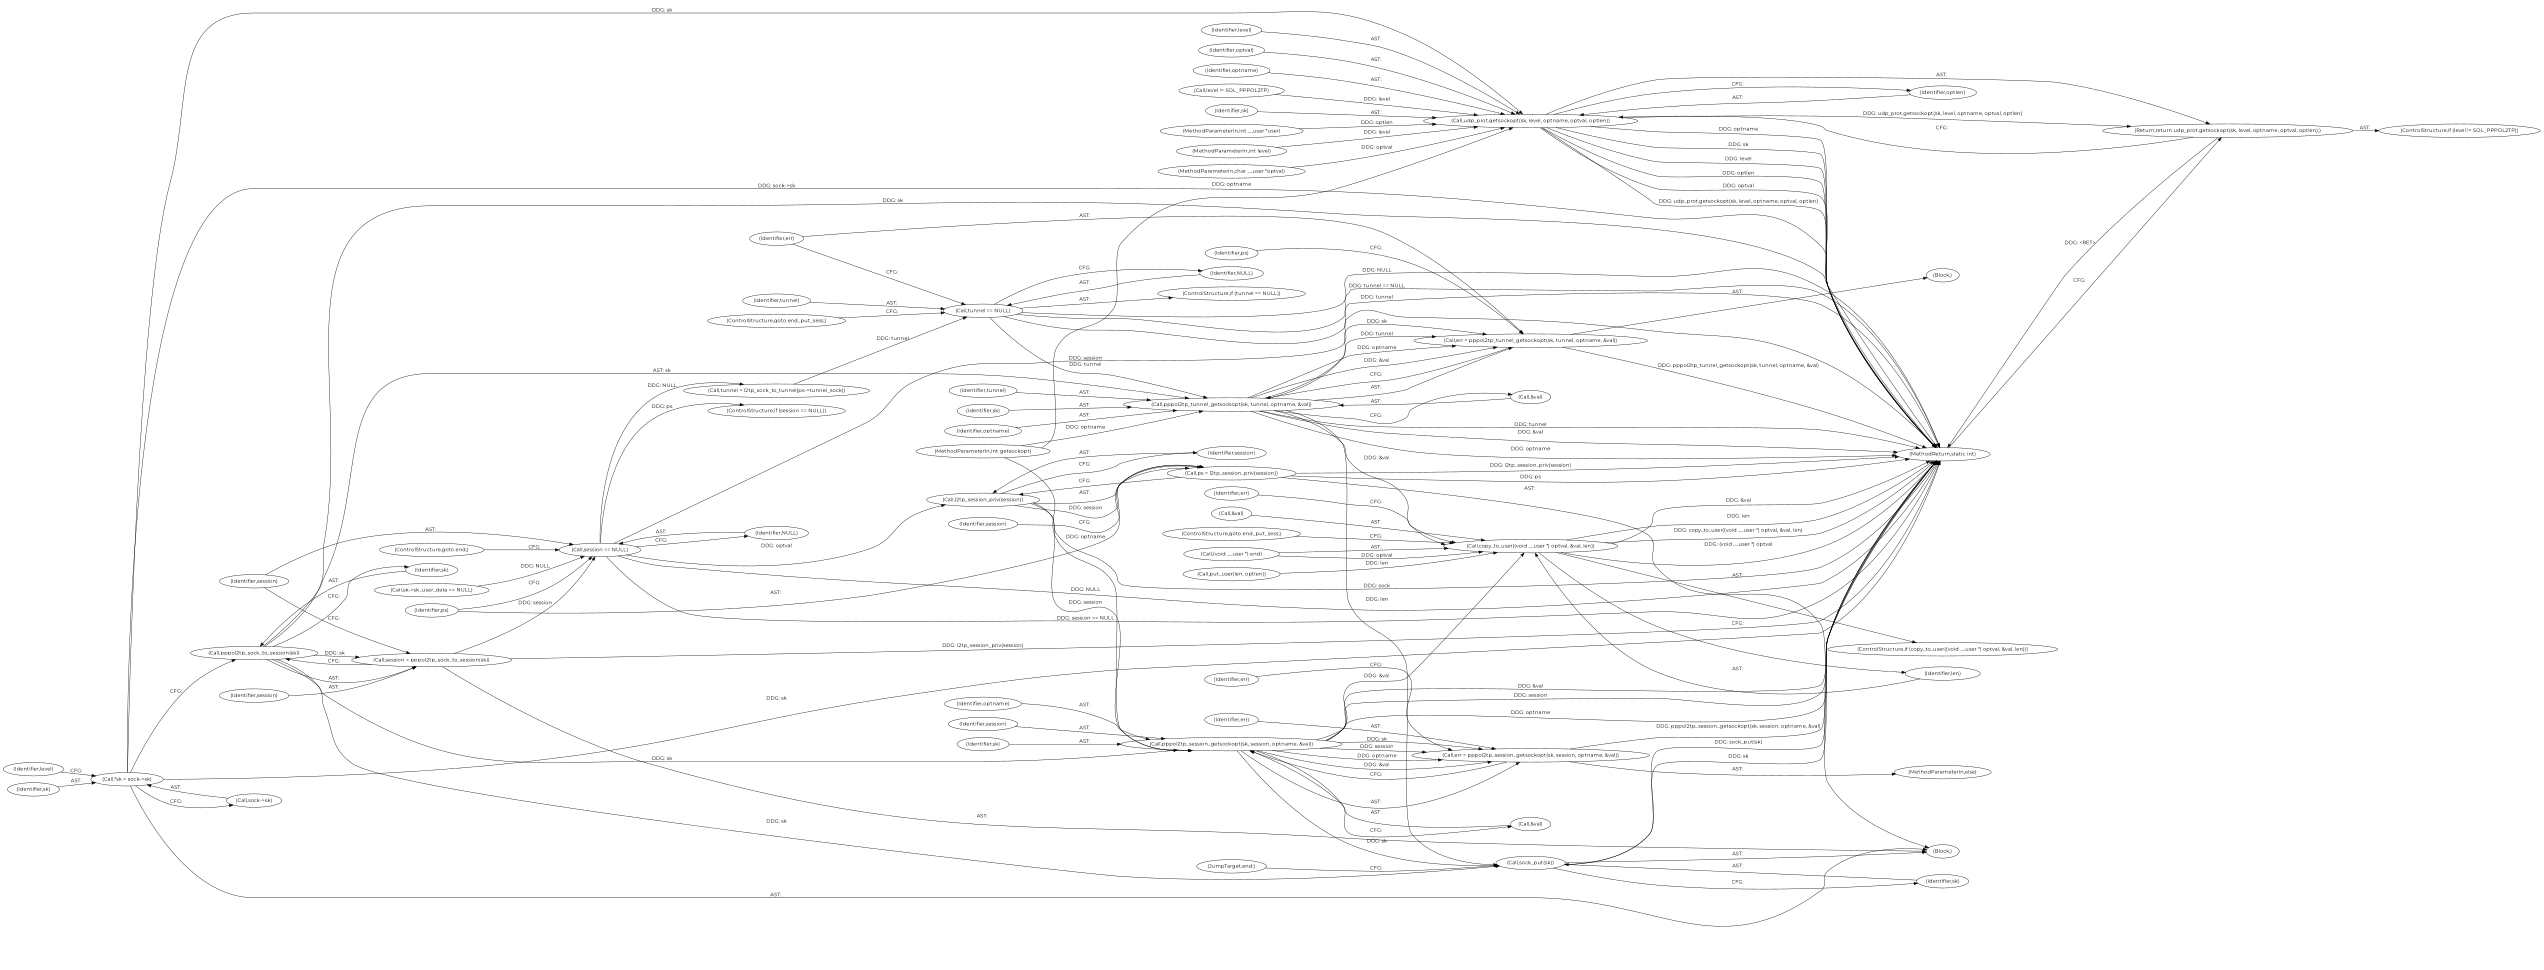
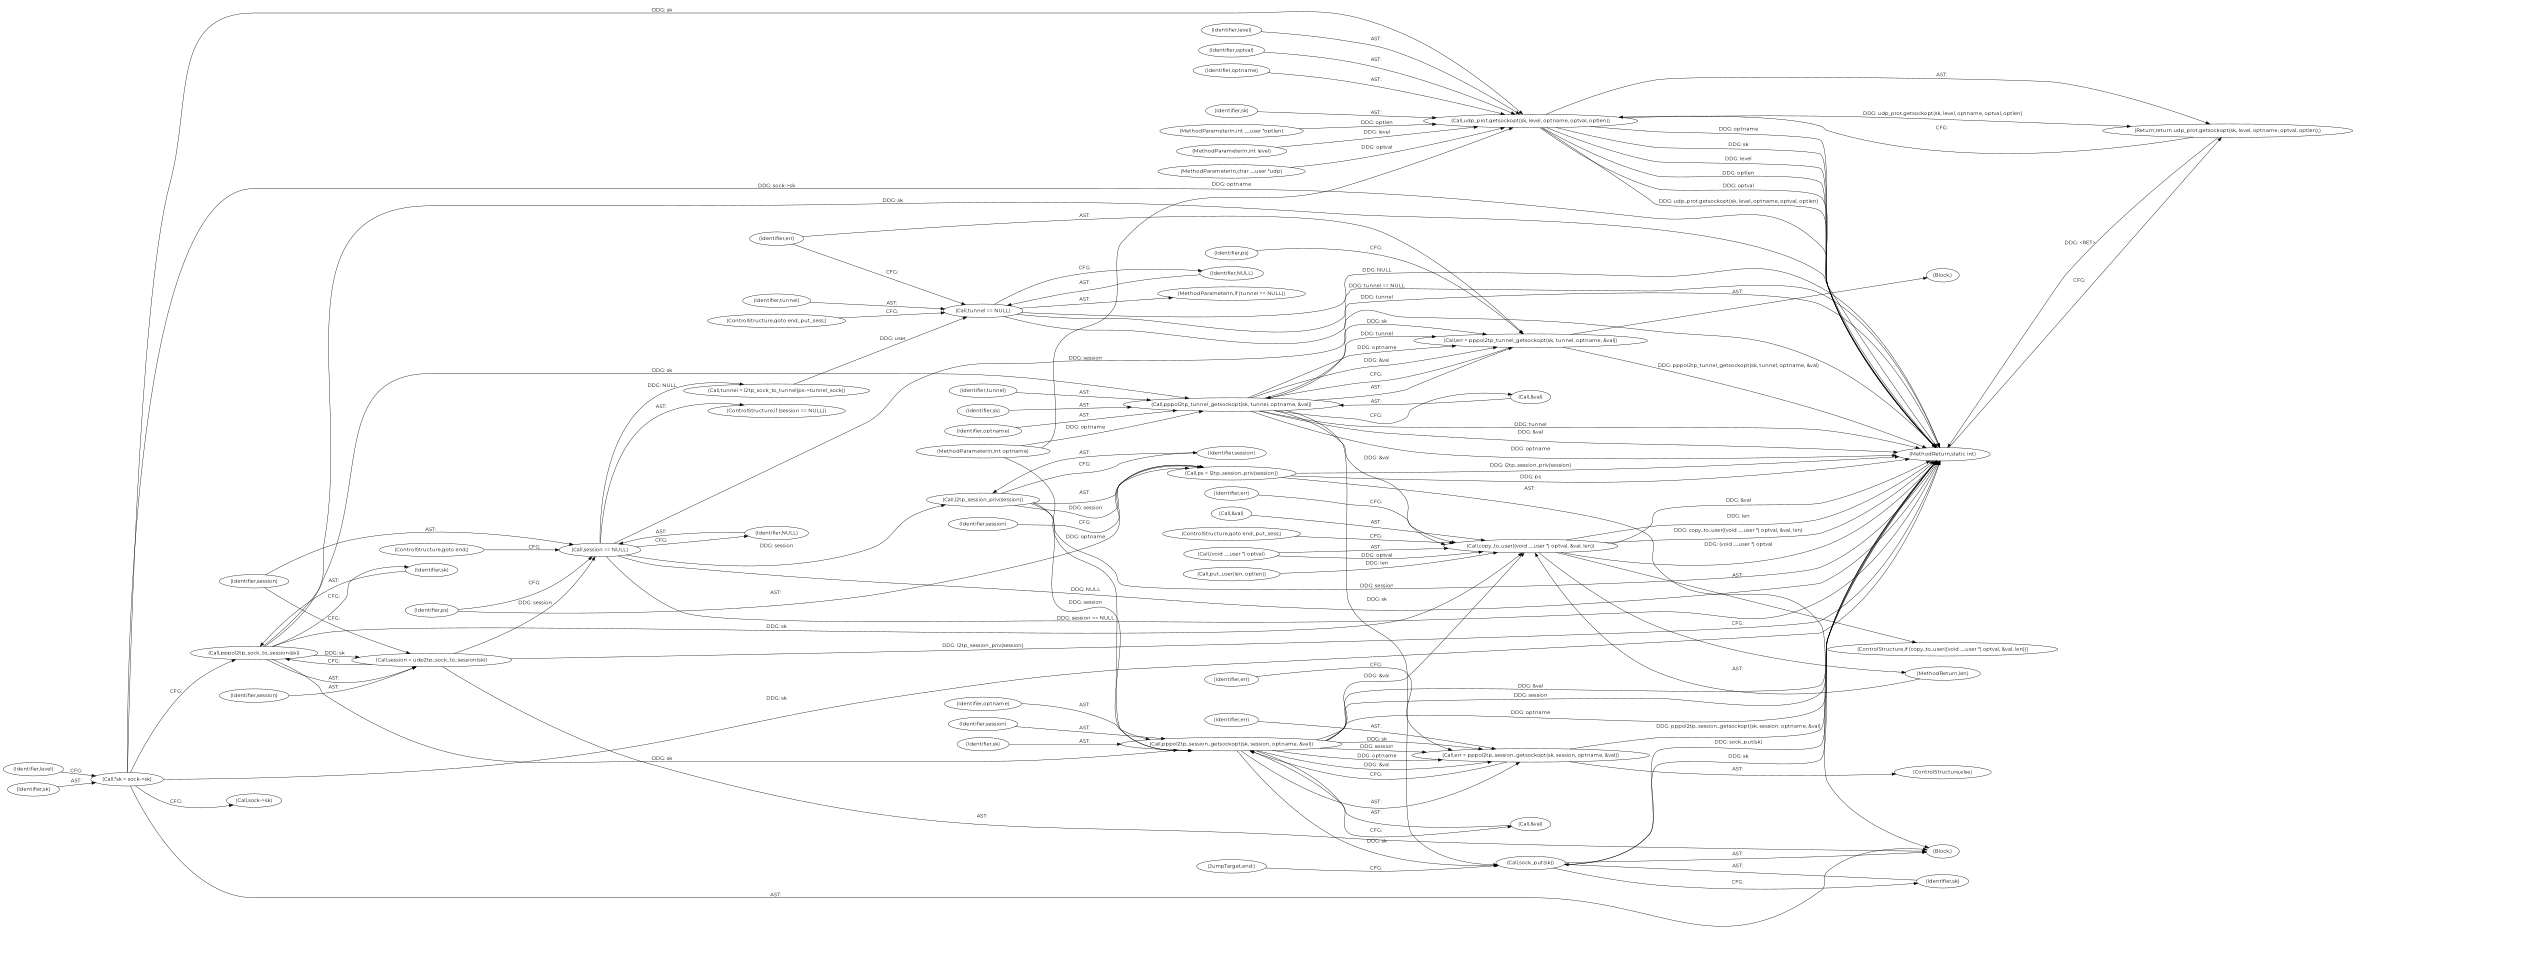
(1232, 91) -> none
(1943, 93) -> none
(1232, 131) -> (1232, 131)
(2460, 131) -> none
(1232, 171) -> (1232, 171)
(1232, 294) -> (1232, 294)
(893, 339) -> (893, 339)
(662, 371) -> (662, 371)
(1089, 373) -> none
(662, 407) -> (662, 407)
(983, 451) -> (983, 451)
(1102, 485) -> none
(777, 546) -> (777, 546)
(1232, 554) -> (1232, 554)
(1377, 586) -> (1377, 586)
(432, 590) -> none
(1377, 599) -> (1377, 599)
(432, 660) -> (432, 660)
(1943, 674) -> (1943, 674)
(1943, 772) -> (1943, 772)
(189, 793) -> none
(853, 846) -> (904, 632)
